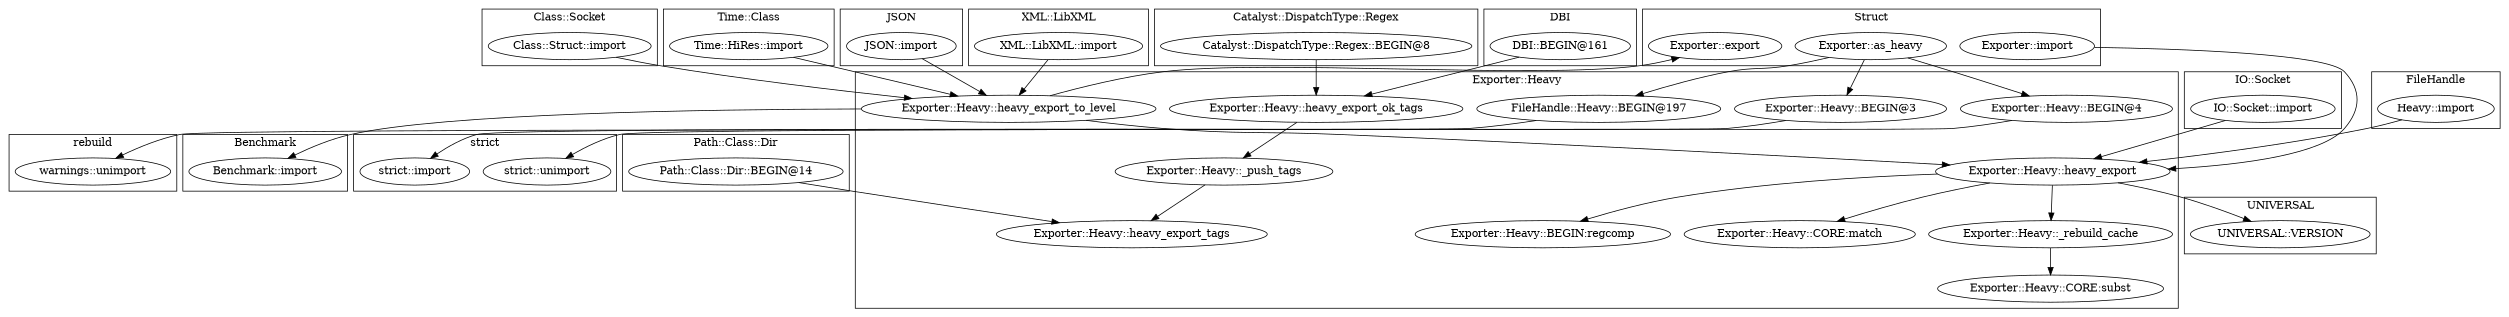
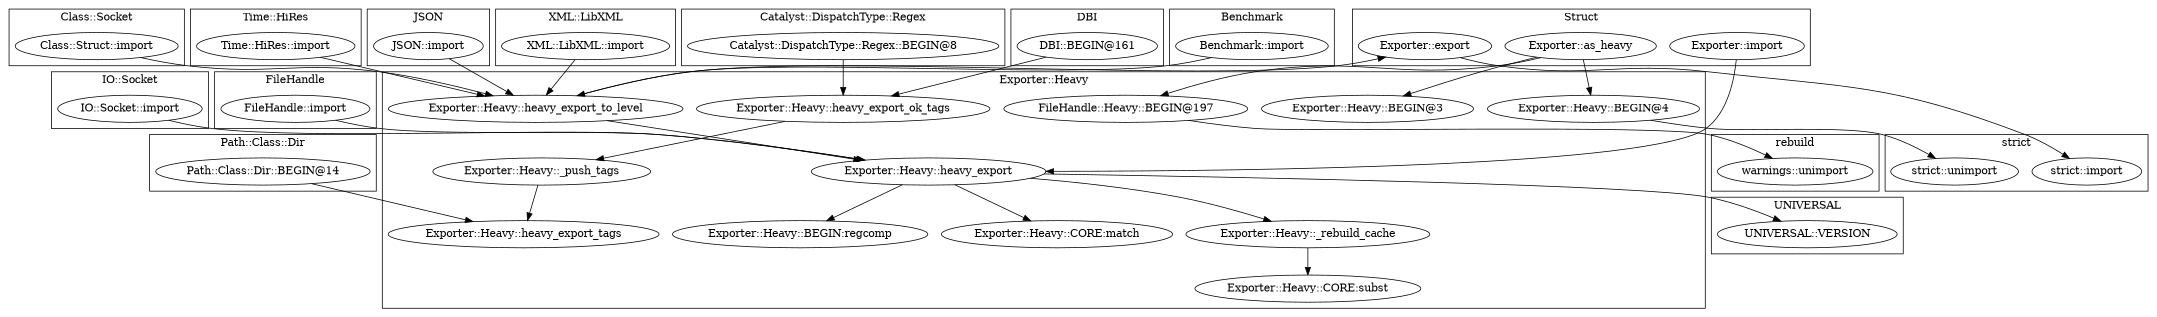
(749, 18) -> (276, 18)
(2436, 109) -> (295, 109)
(576, 114) -> (897, 68)
(1109, 129) -> (1767, 78)
